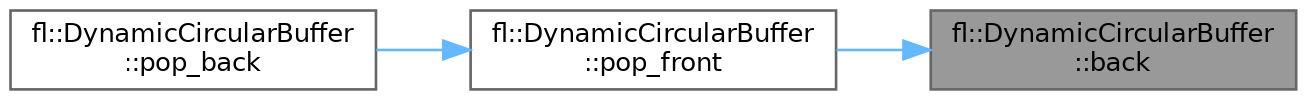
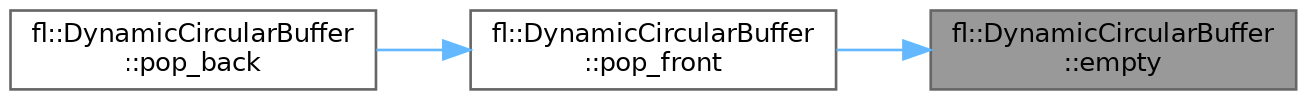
(1113, 50) -> (1113, 50)
